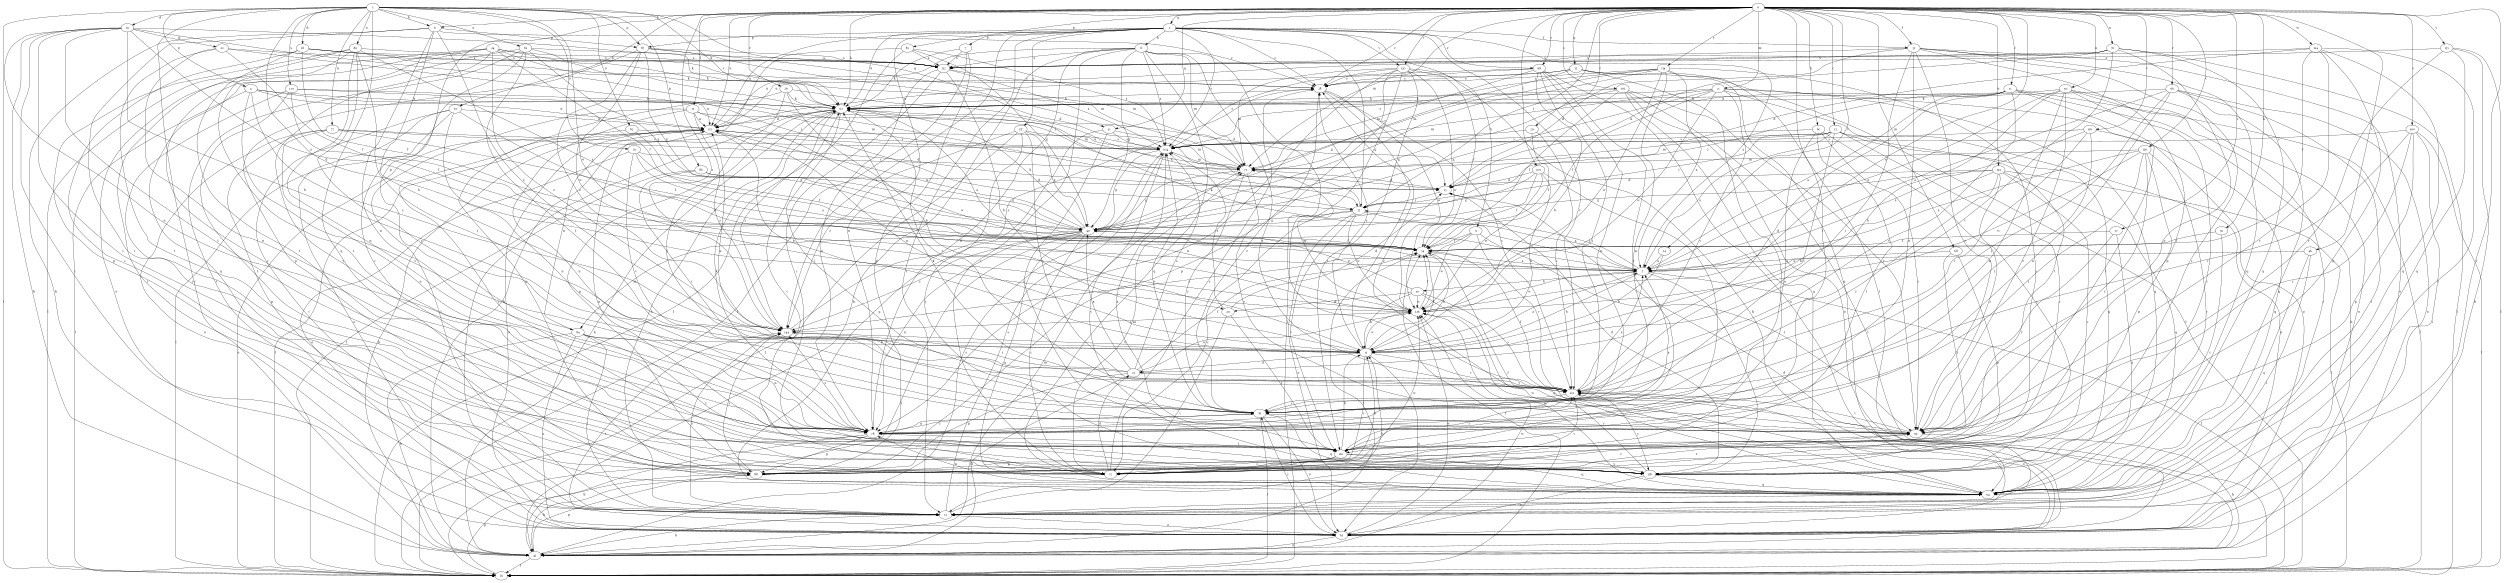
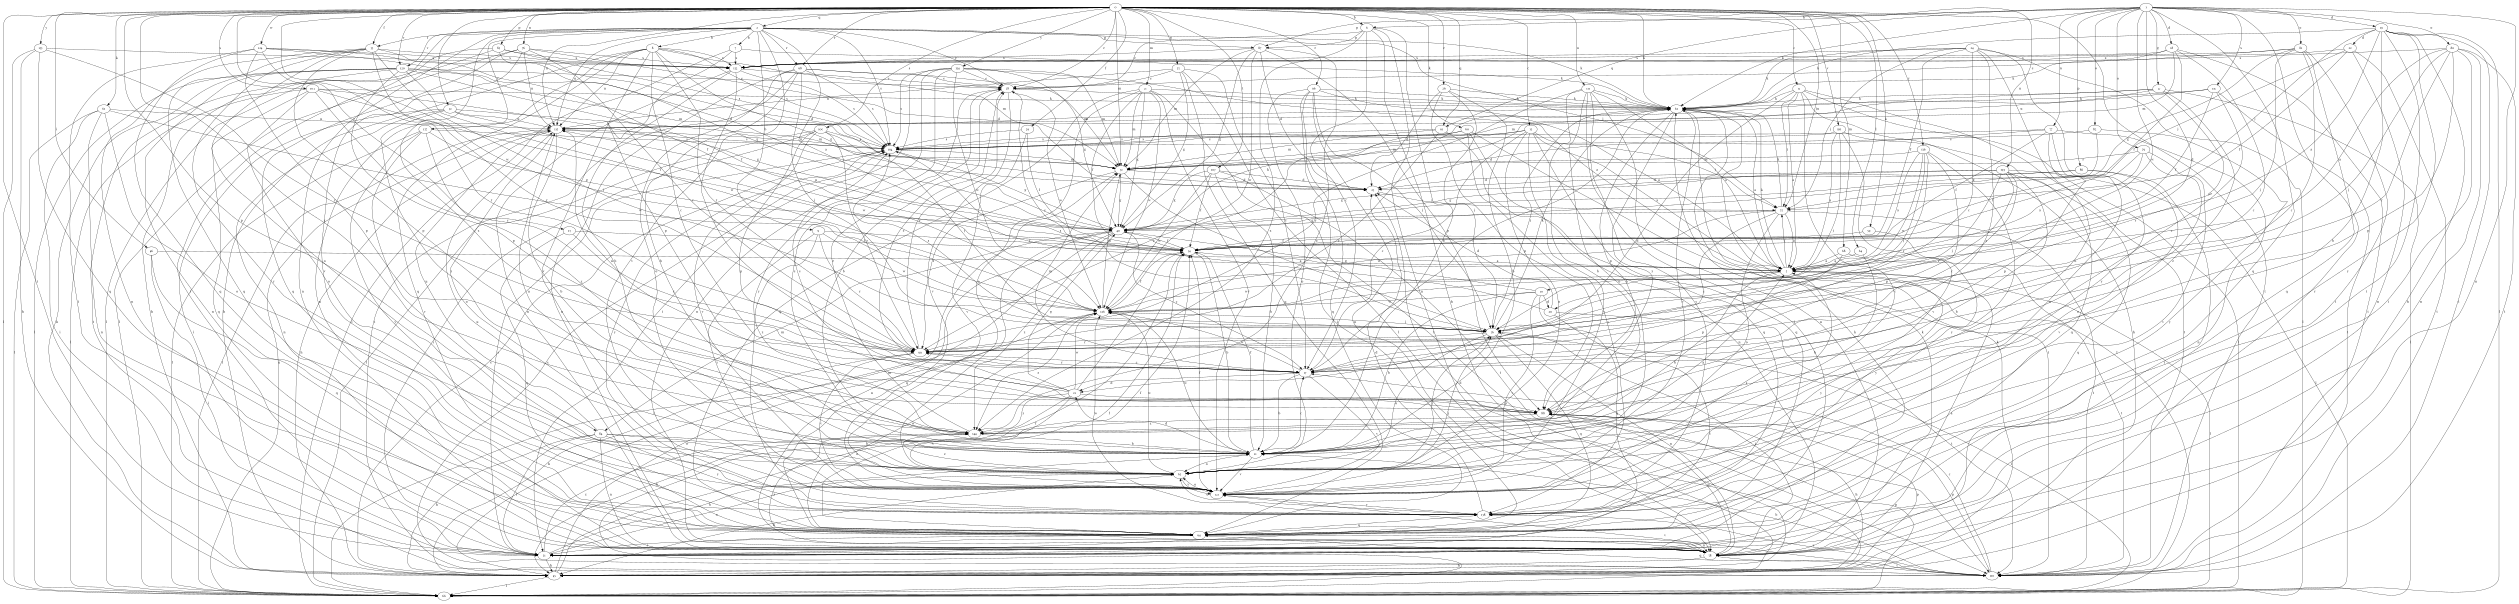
none -> (1296, 318)
none -> (1119, 319)
